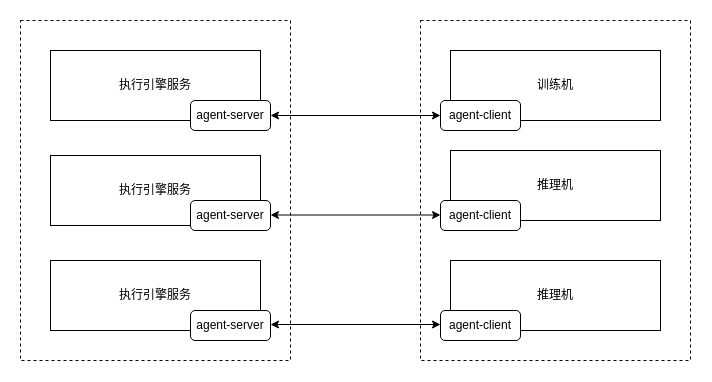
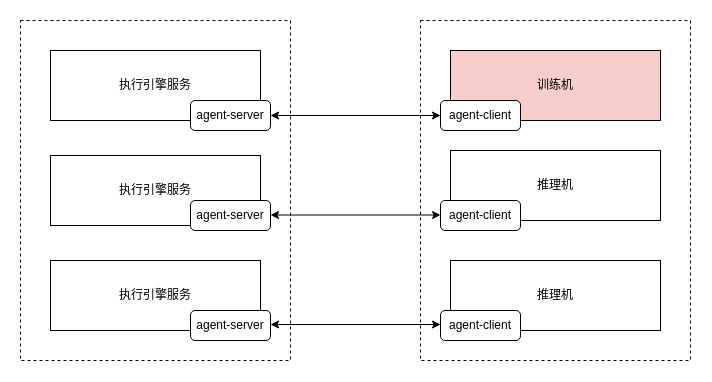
(556, 86) -> (556, 86)
